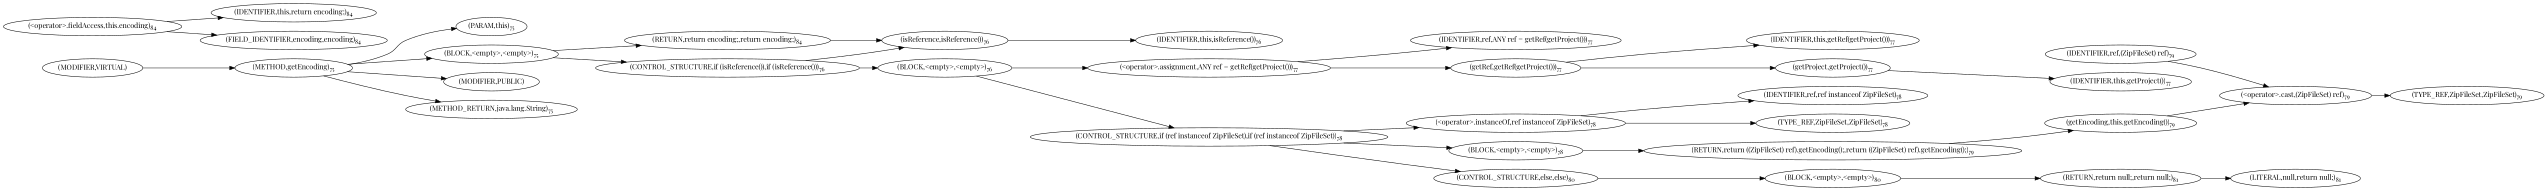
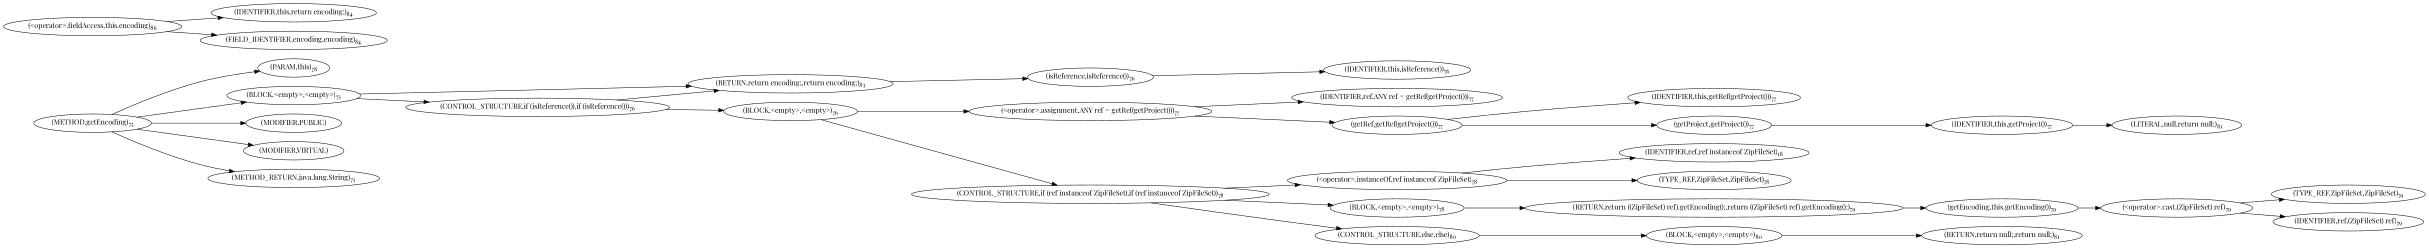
(154, 26) -> (154, 26)
(512, 26) -> (314, 67)
(799, 40) -> (862, 83)
(852, 55) -> (665, 95)
(186, 68) -> (193, 137)
(2216, 72) -> (2260, 215)
(1899, 95) -> (1780, 152)
(2213, 178) -> (2090, 125)
